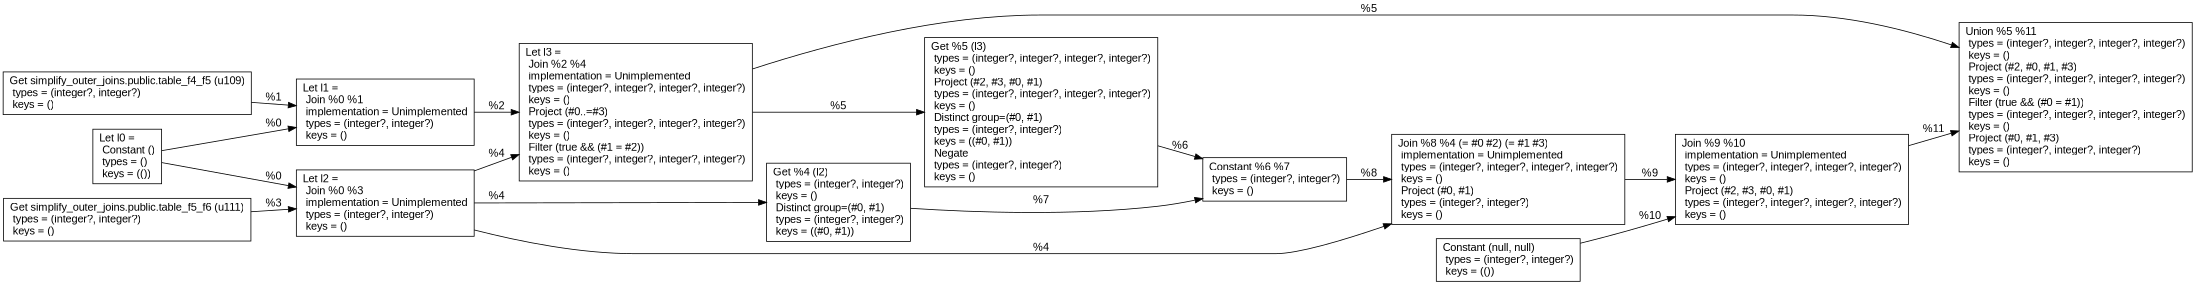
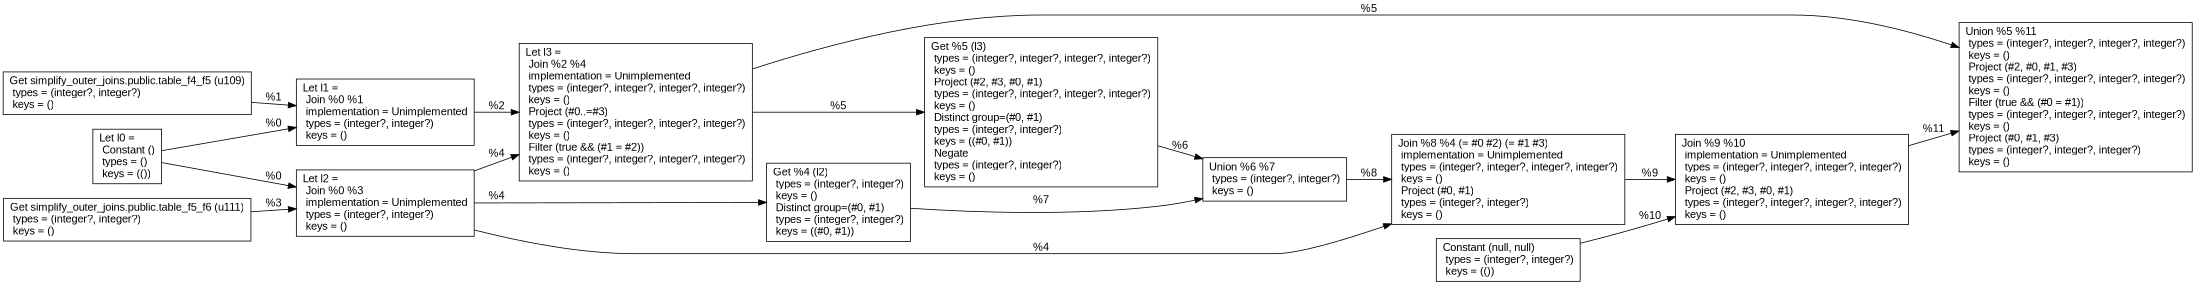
(1275, 179) -> (1275, 179)
